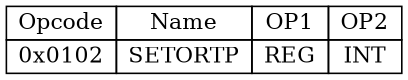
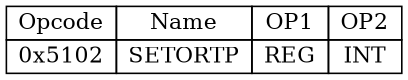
(61, 56) -> (61, 56)
